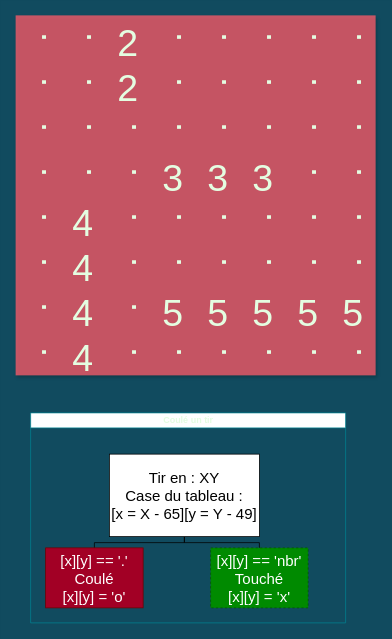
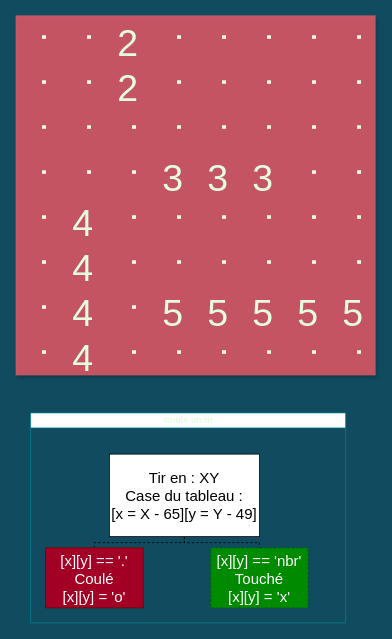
(137, 543) -> (137, 543)
(224, 543) -> (224, 543)
